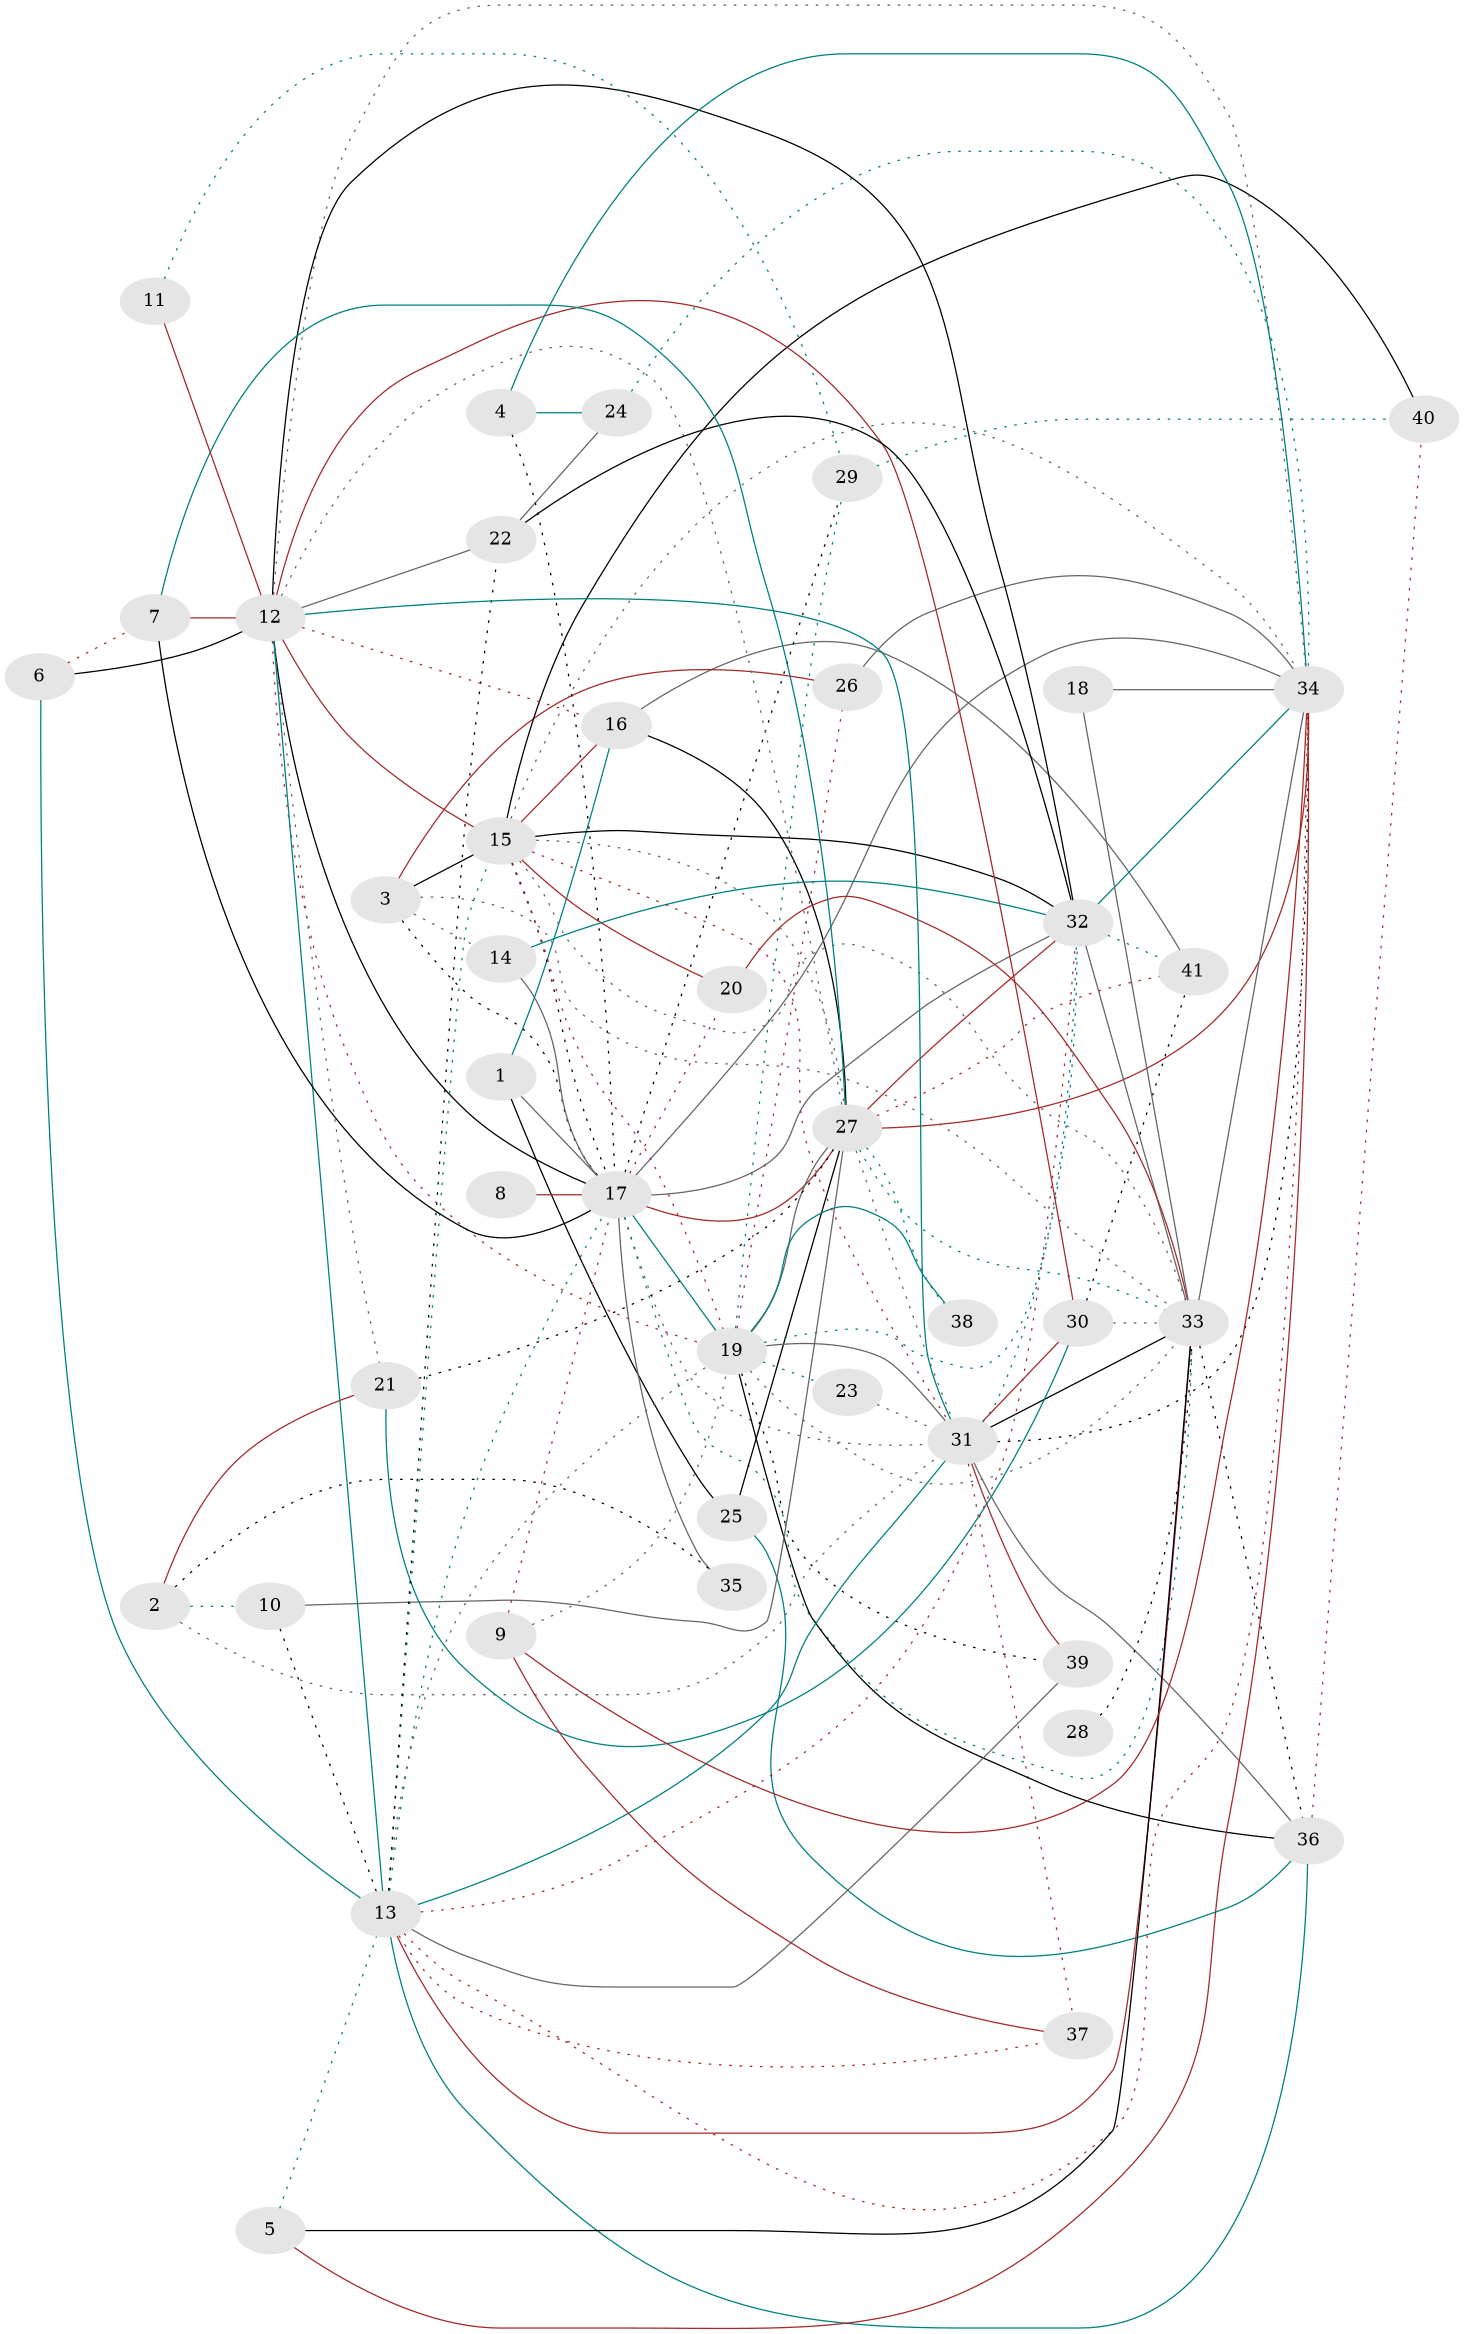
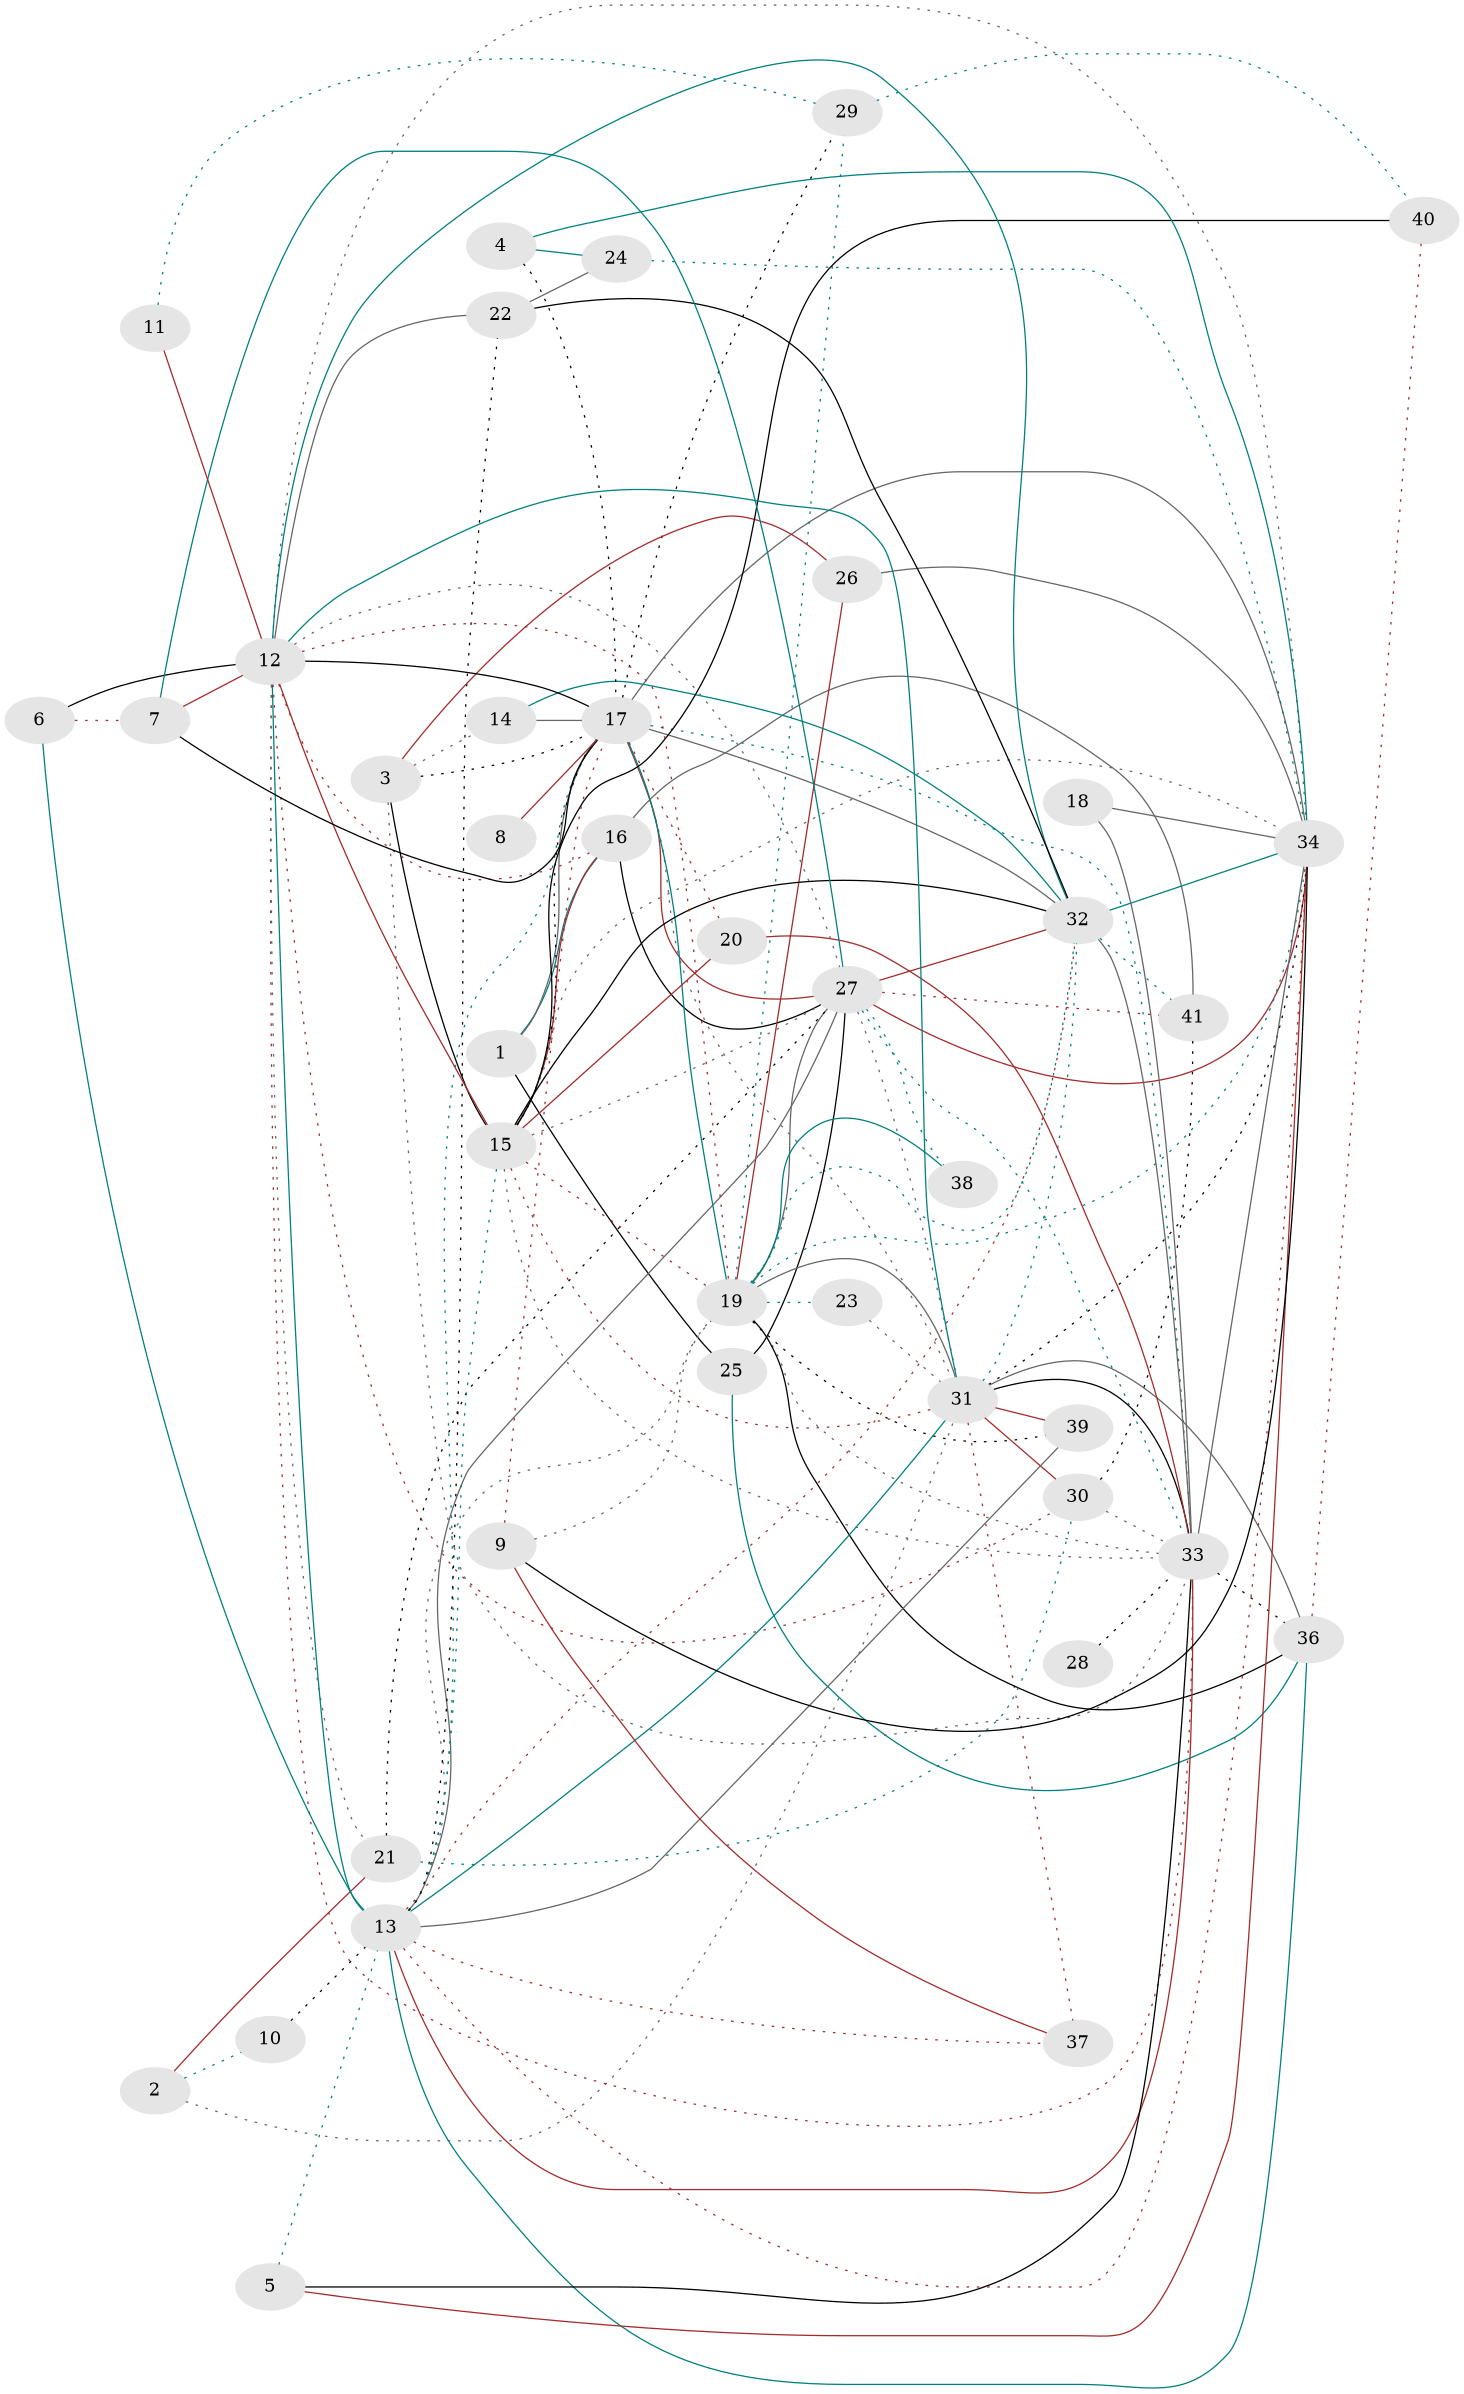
(761, 132) -> (849, 66)
(897, 479) -> (393, 1449)
(787, 1035) -> (787, 958)
none -> (1117, 1189)
(1198, 1575) -> (1214, 1617)
(732, 1587) -> none
(768, 1617) -> (496, 1437)
(710, 1733) -> (827, 1817)
none -> (317, 1853)
